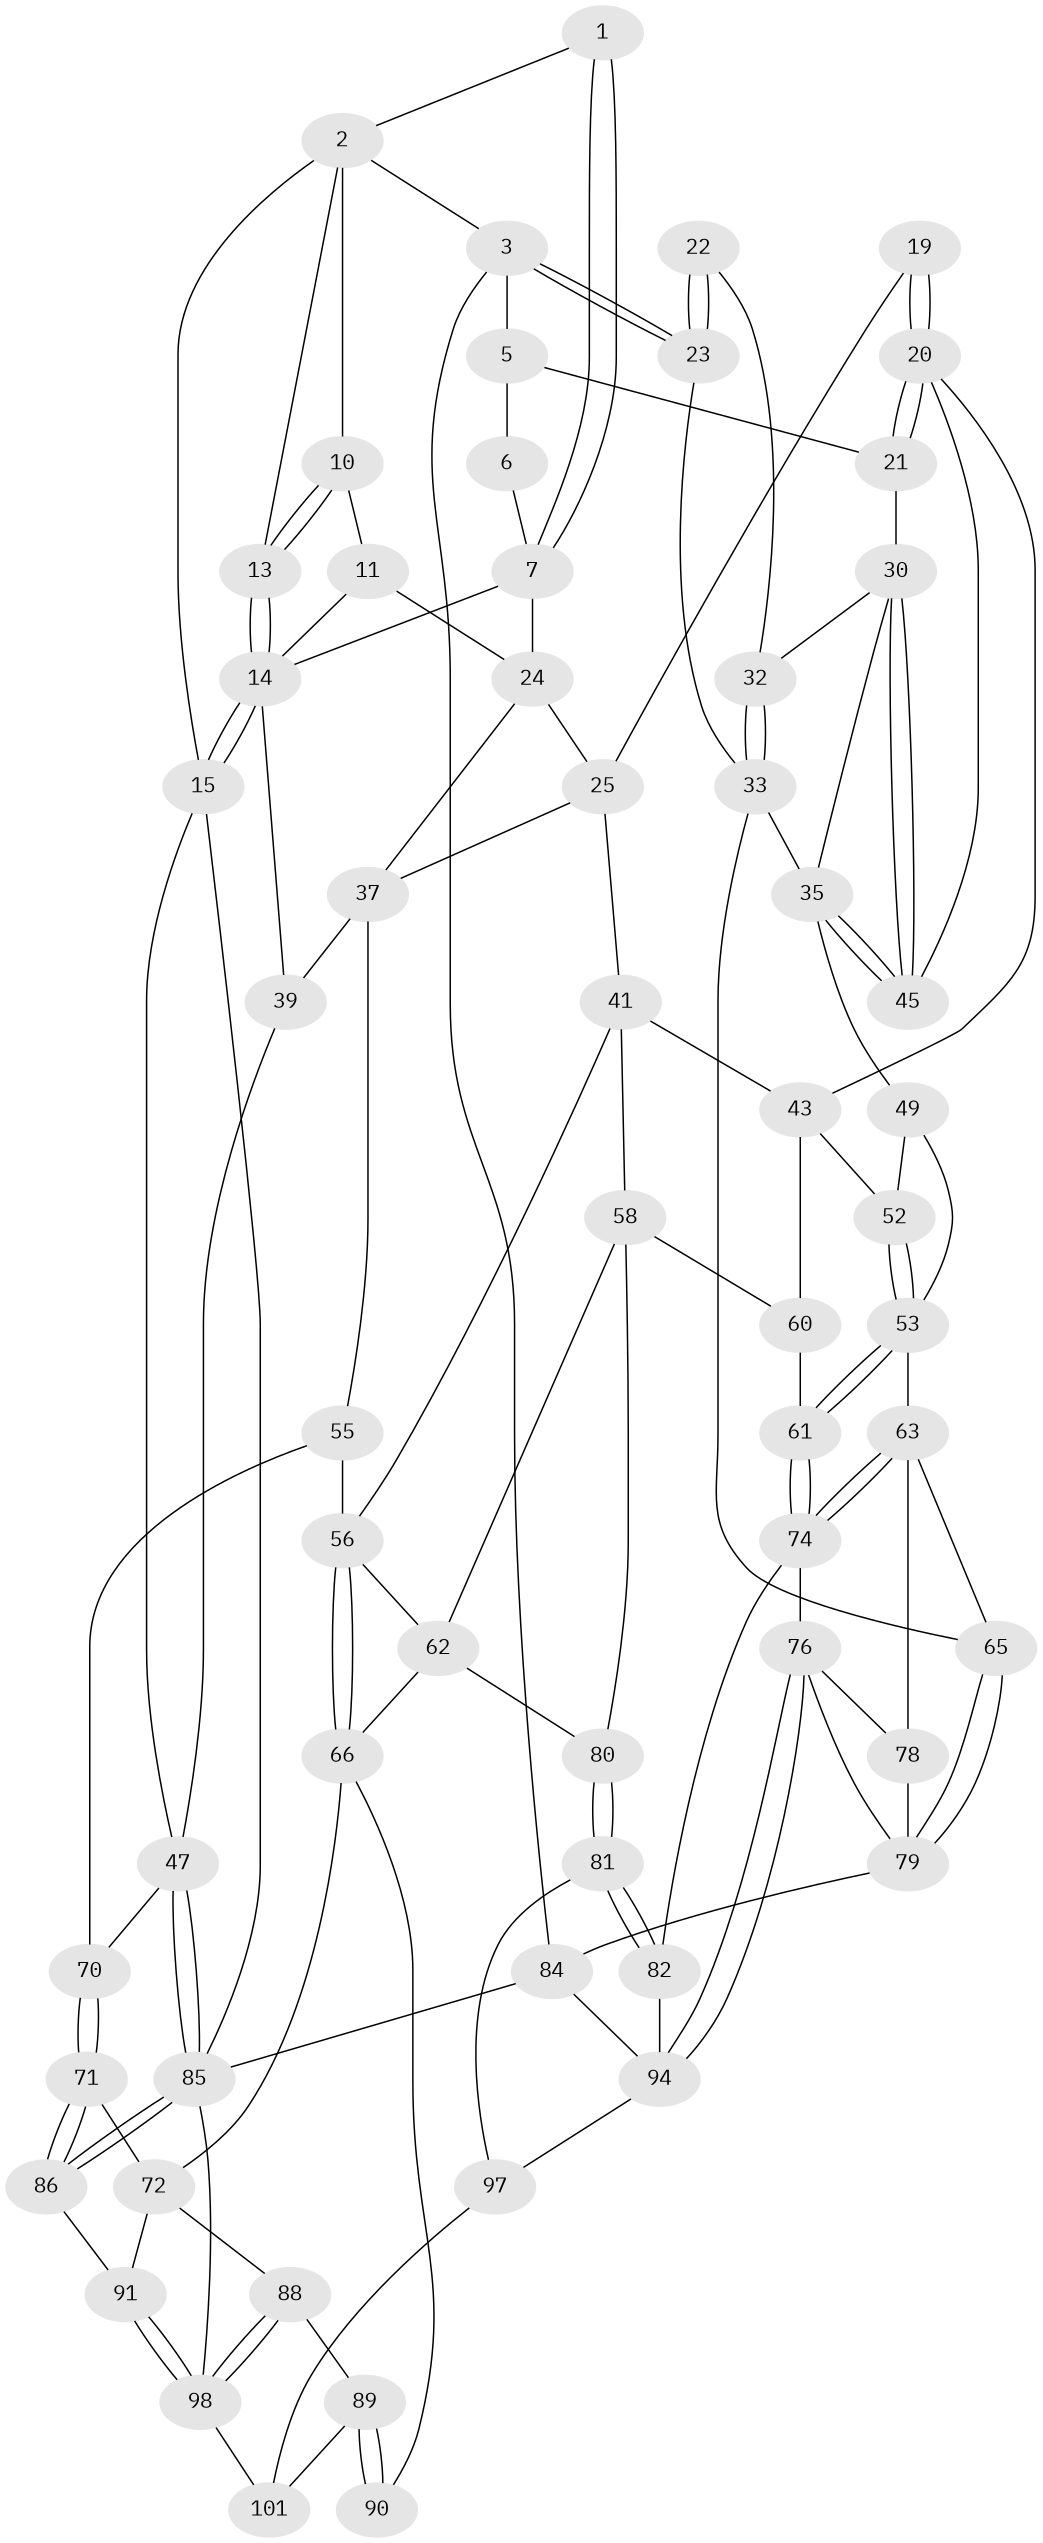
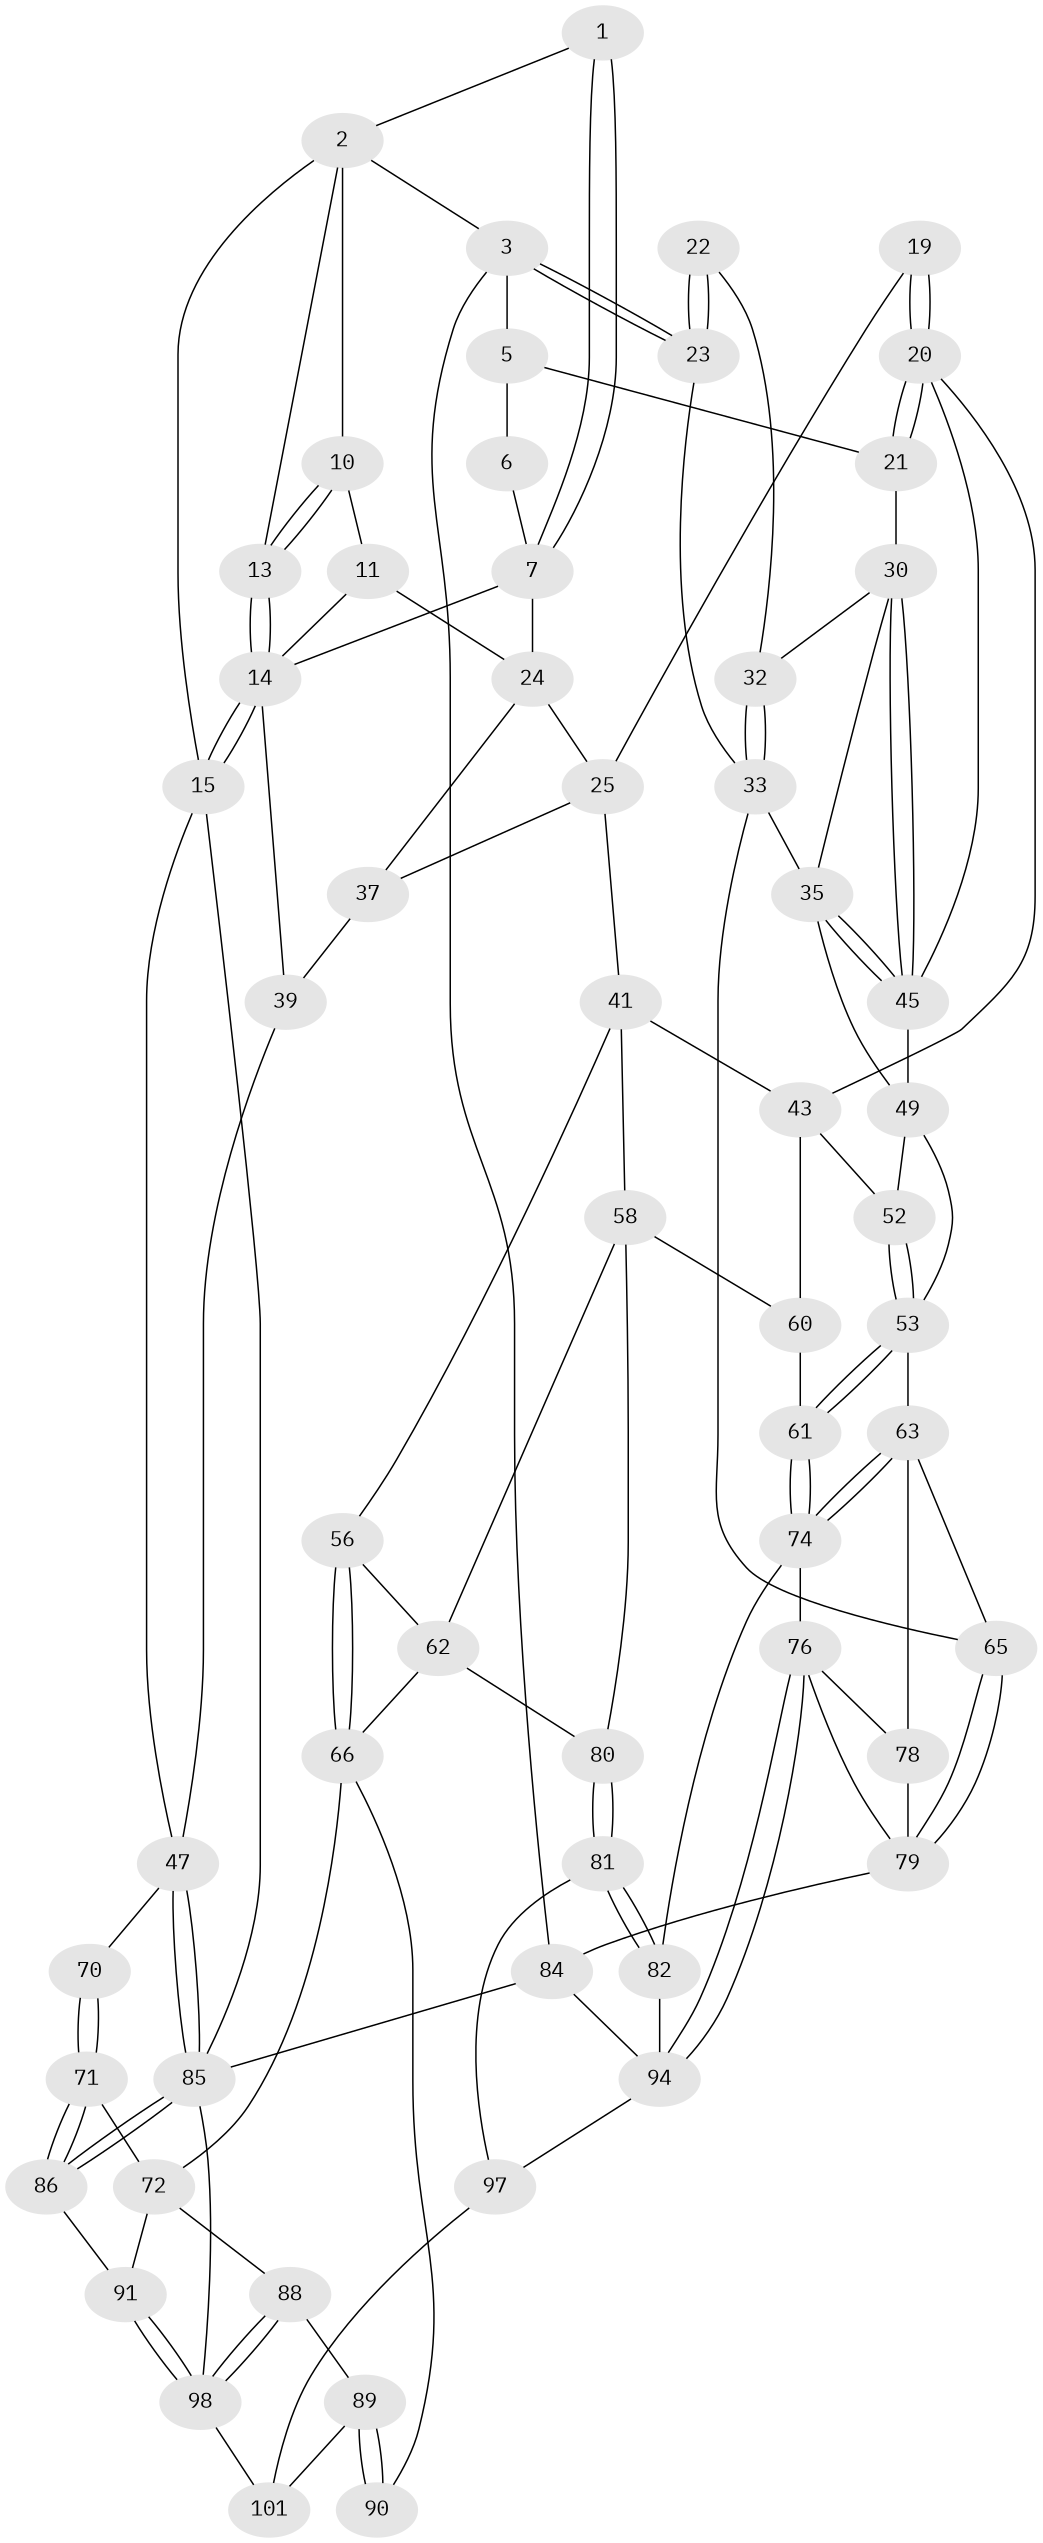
none -> (908, 1047)
(343, 1433) -> none
